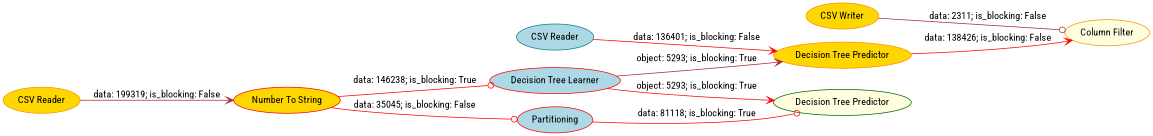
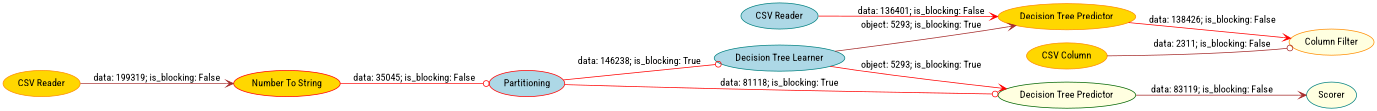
(842, 16) -> (1067, 56)
(555, 81) -> (780, 58)
(413, 91) -> (639, 72)
none -> (1332, 95)
